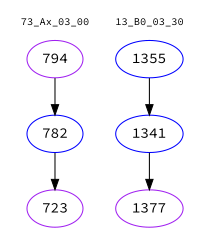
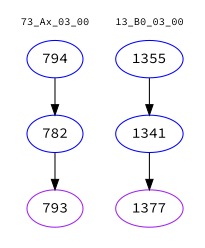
(150, 22) -> (150, 22)
(55, 59) -> (55, 59)
(55, 209) -> (55, 209)
